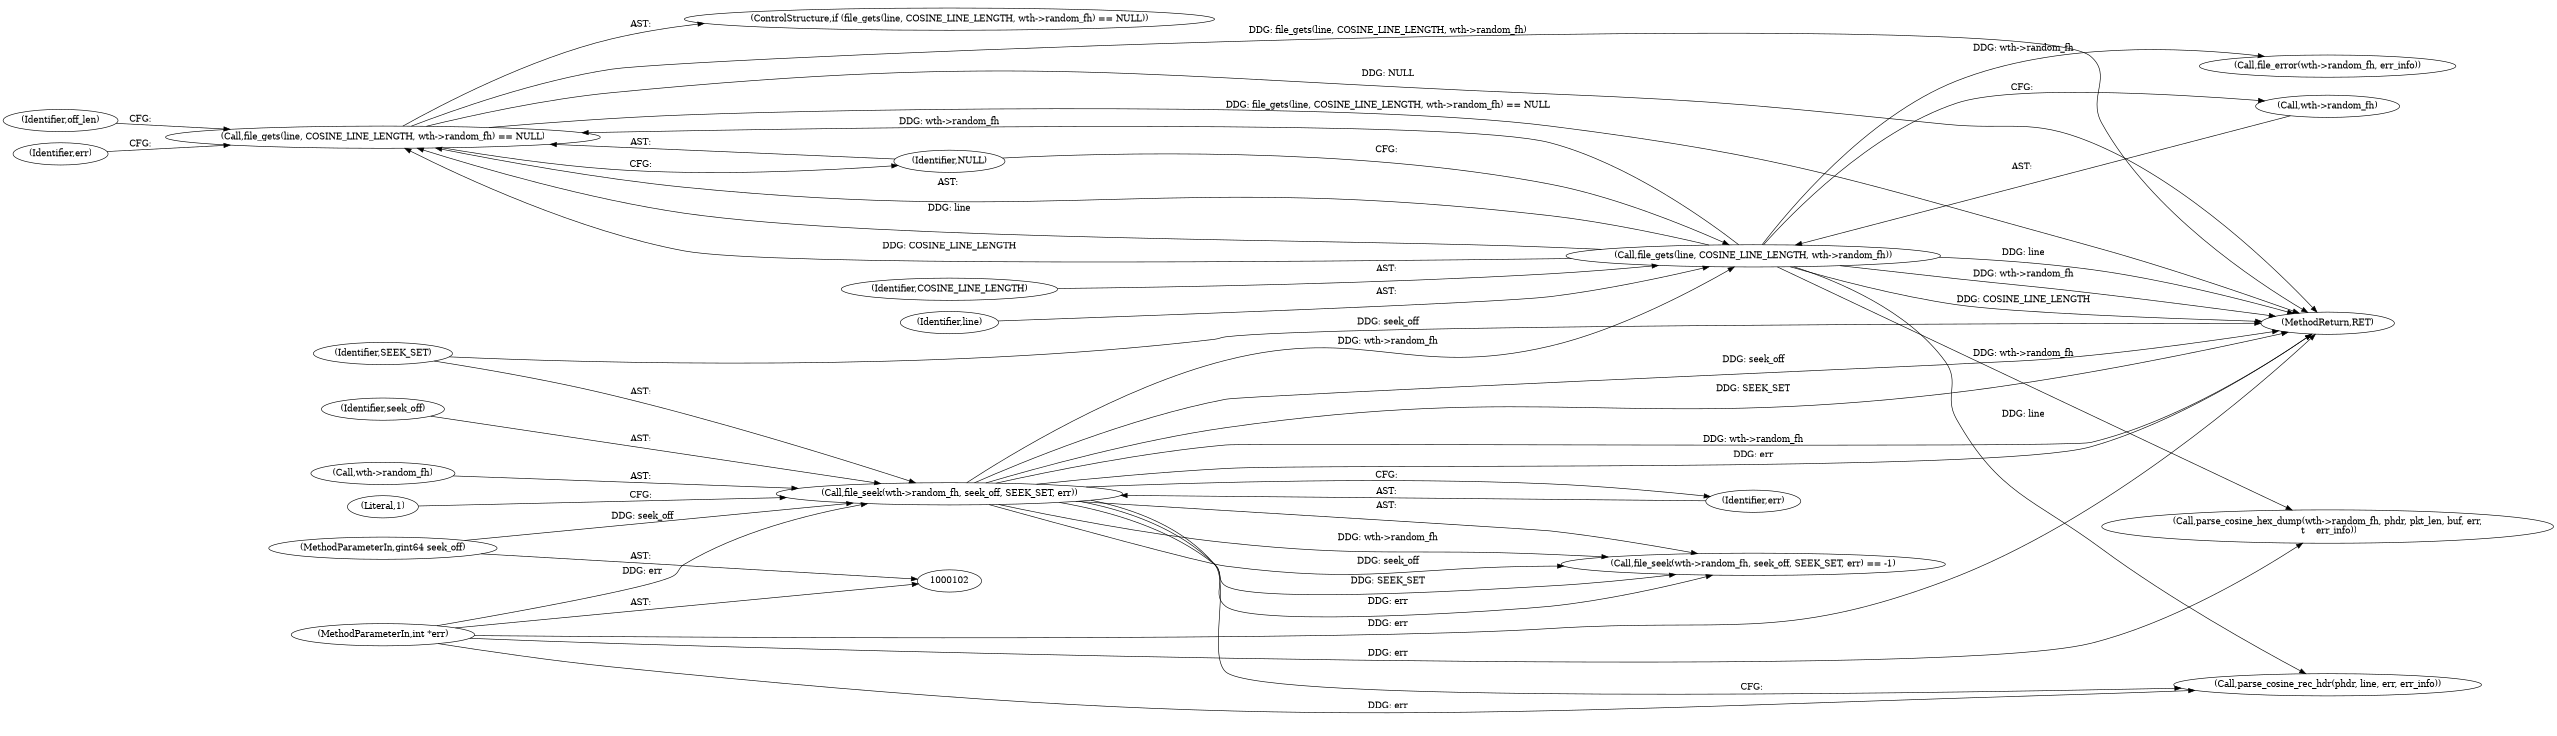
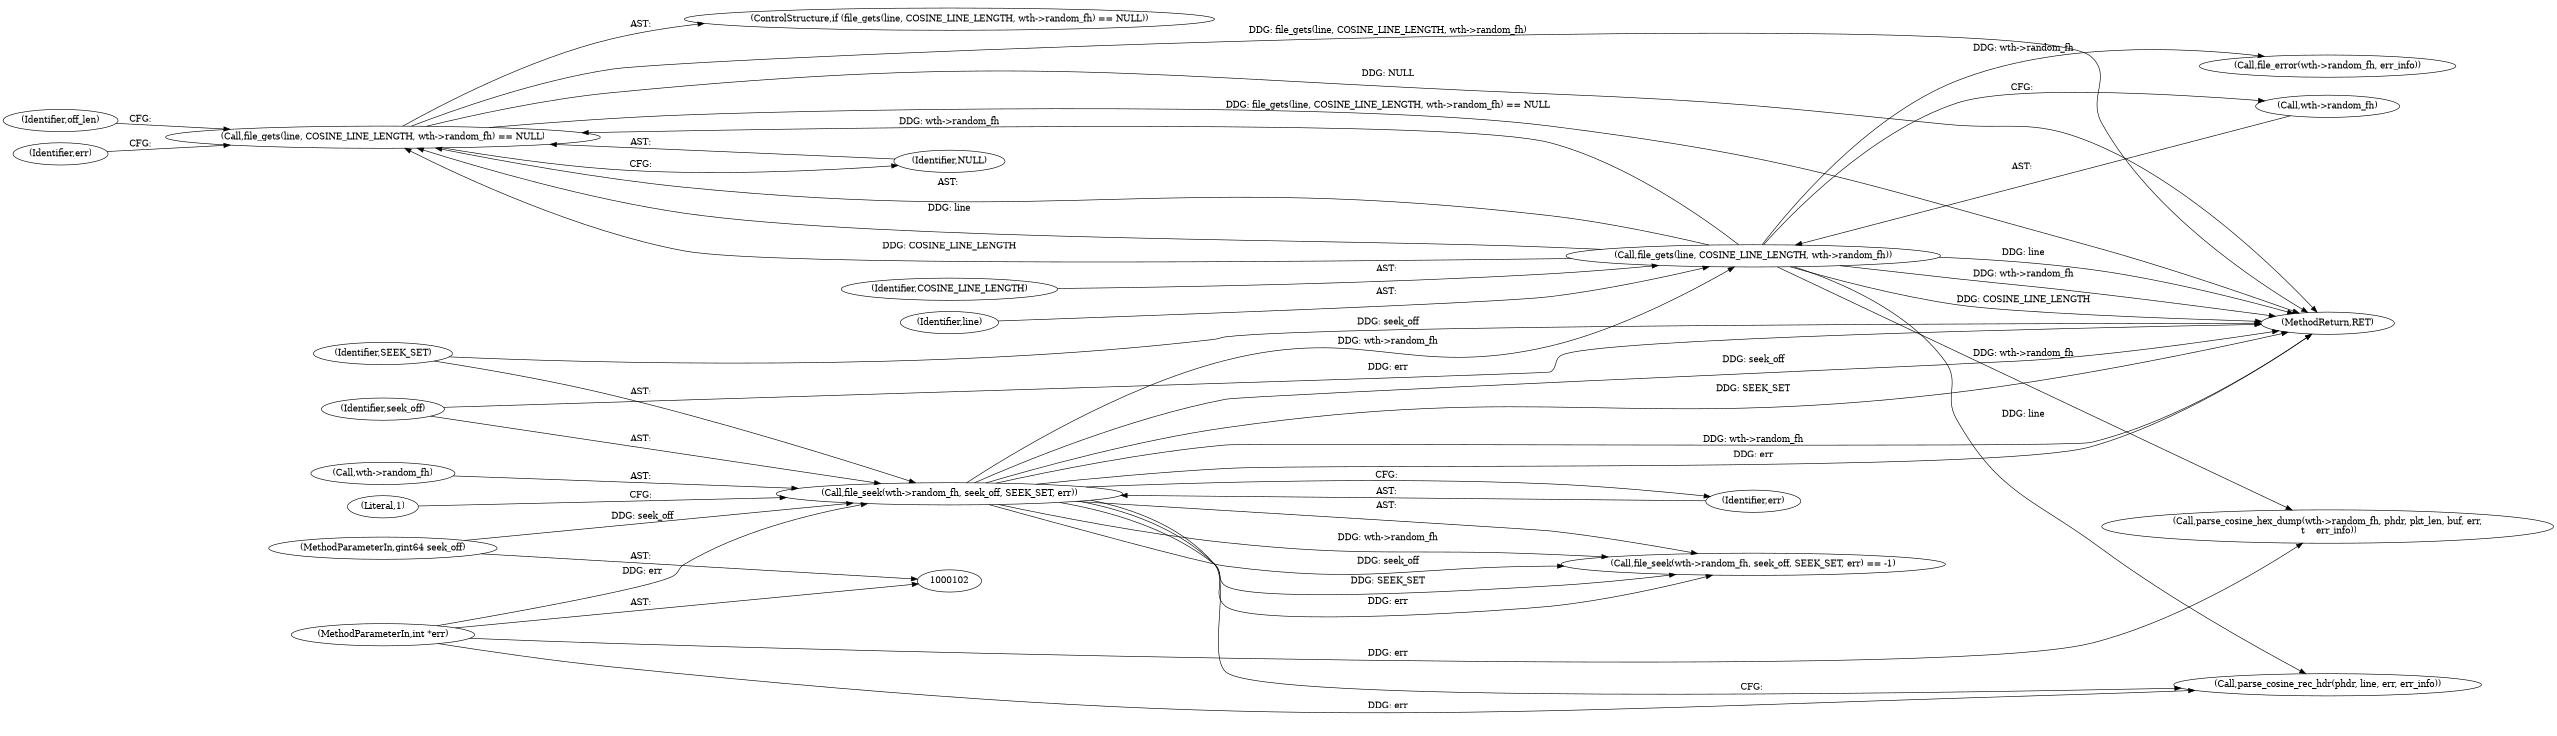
(1369, 161) -> none
(1433, 633) -> (1355, 379)
